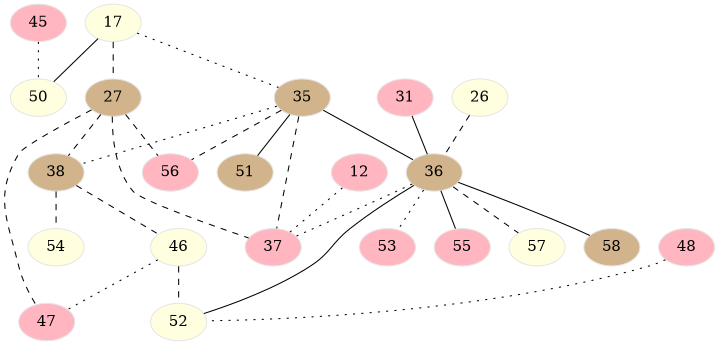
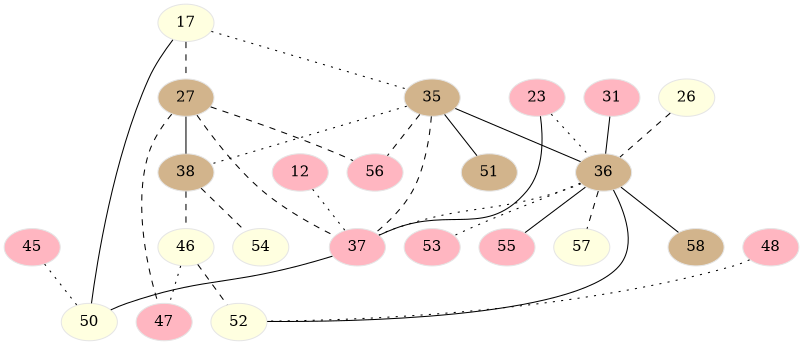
none -> (537, 98)
(85, 135) -> (186, 135)
none -> (221, 281)
